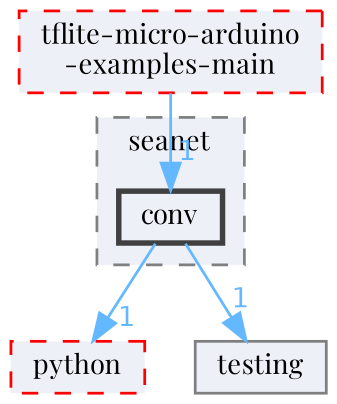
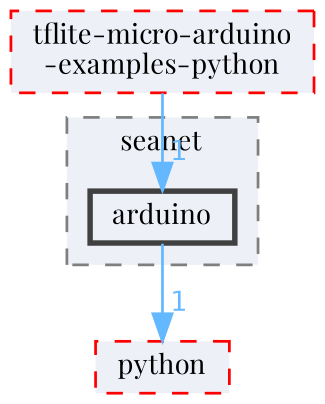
(171, 52) -> (162, 52)
(171, 217) -> (162, 217)
(261, 367) -> none
